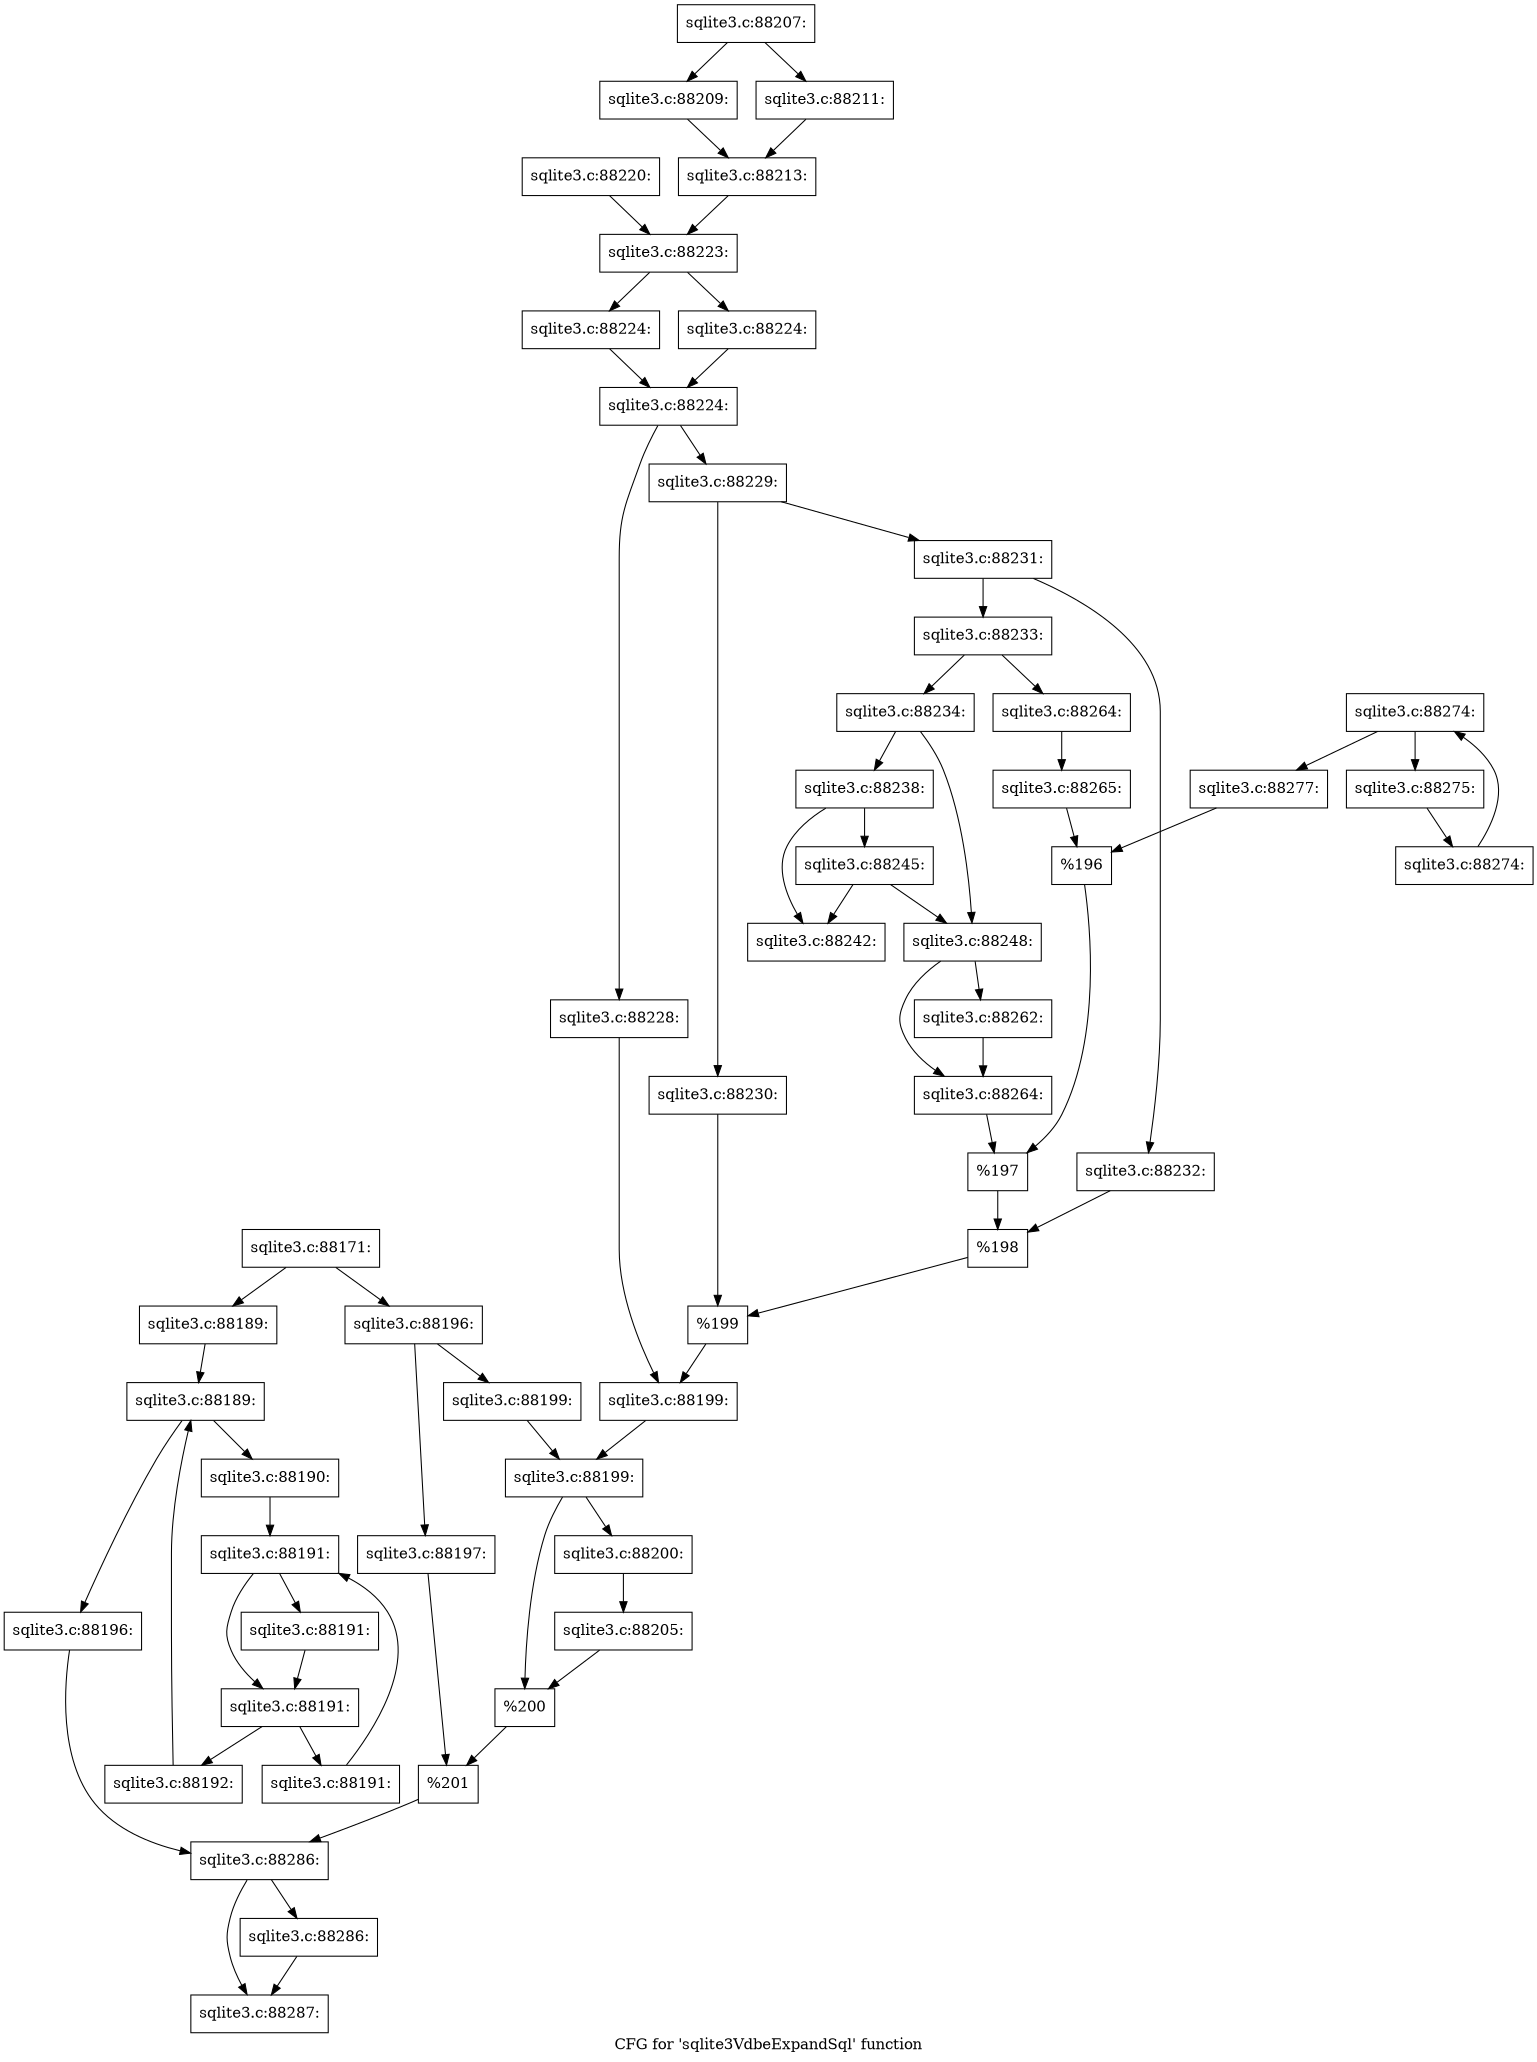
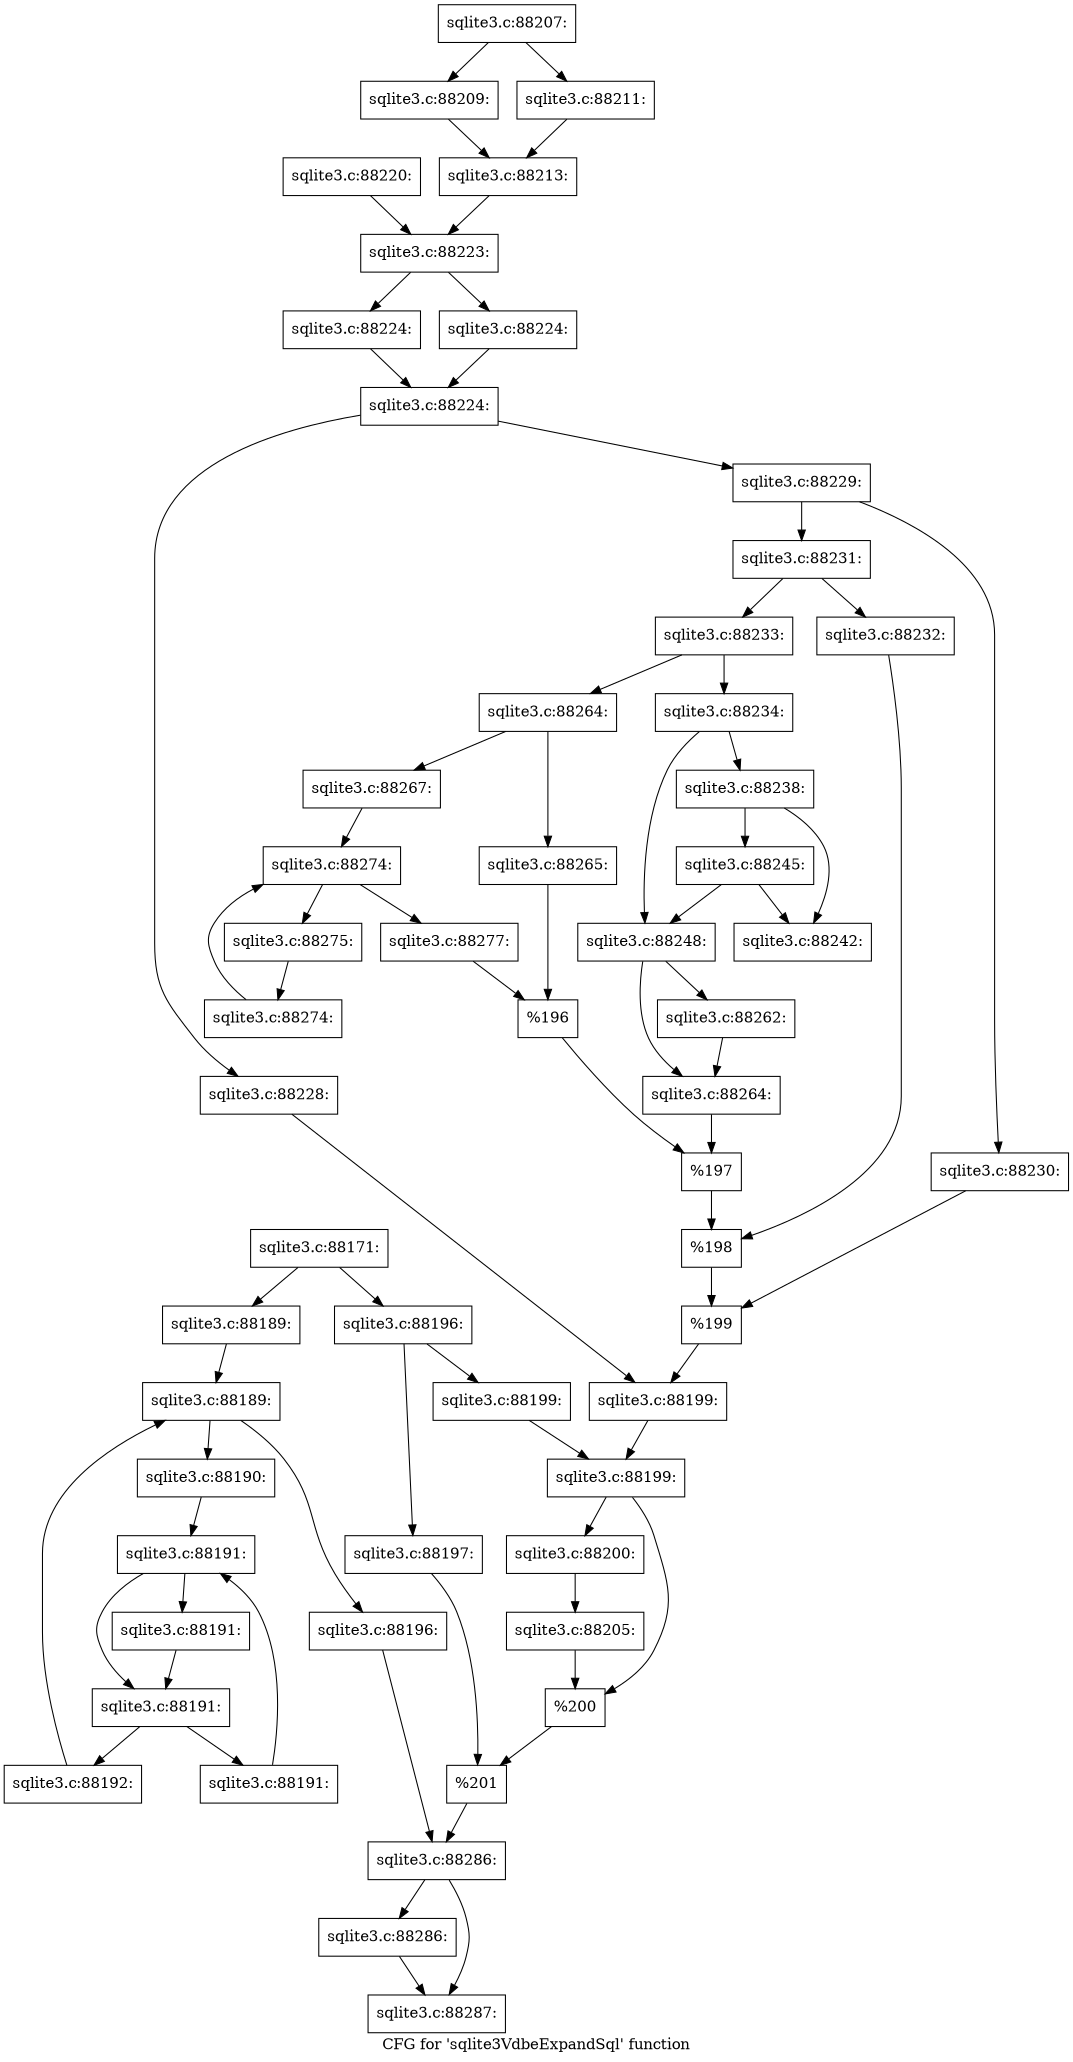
none -> (372, 789)
